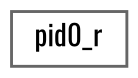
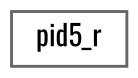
(69, 39) -> (69, 39)
